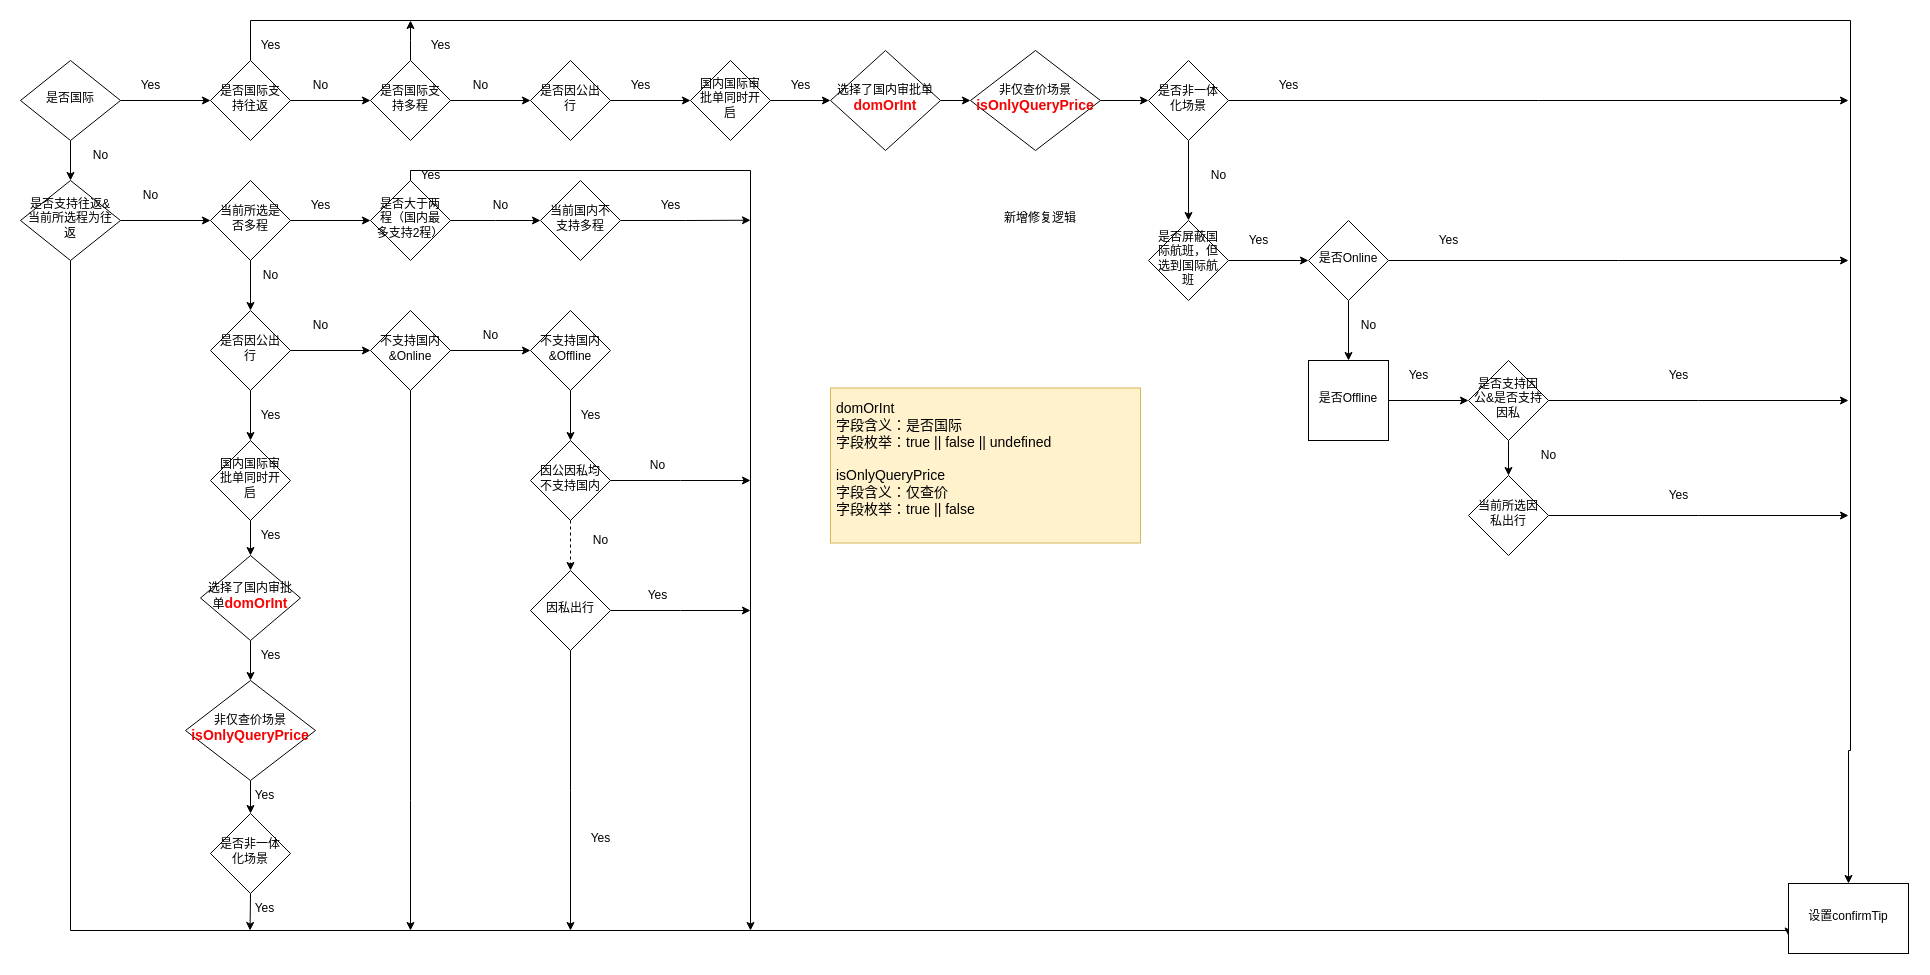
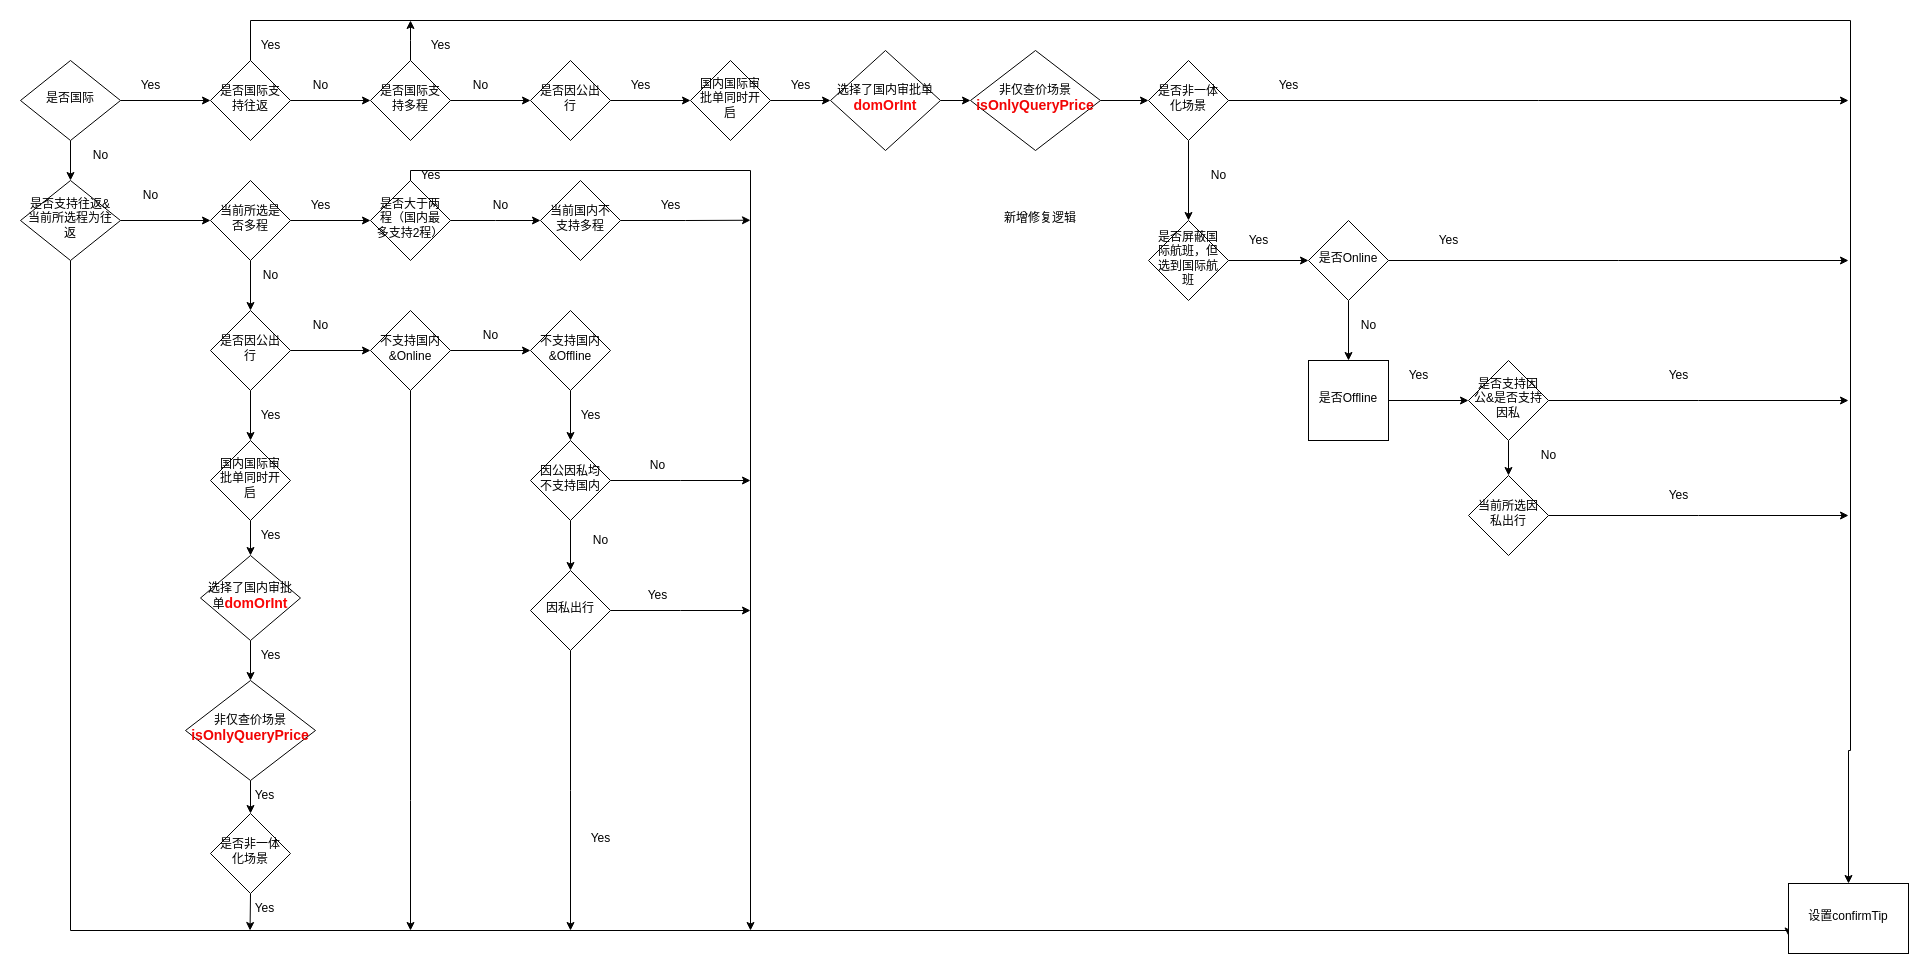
(986, 466) -> none
(571, 543) -> (571, 543)
